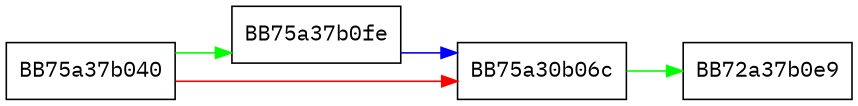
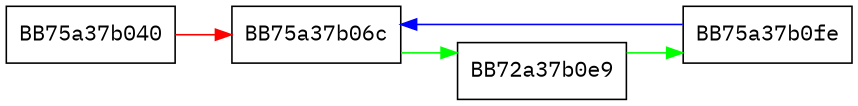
(195, 53) -> (647, 53)
(542, 71) -> (316, 35)
